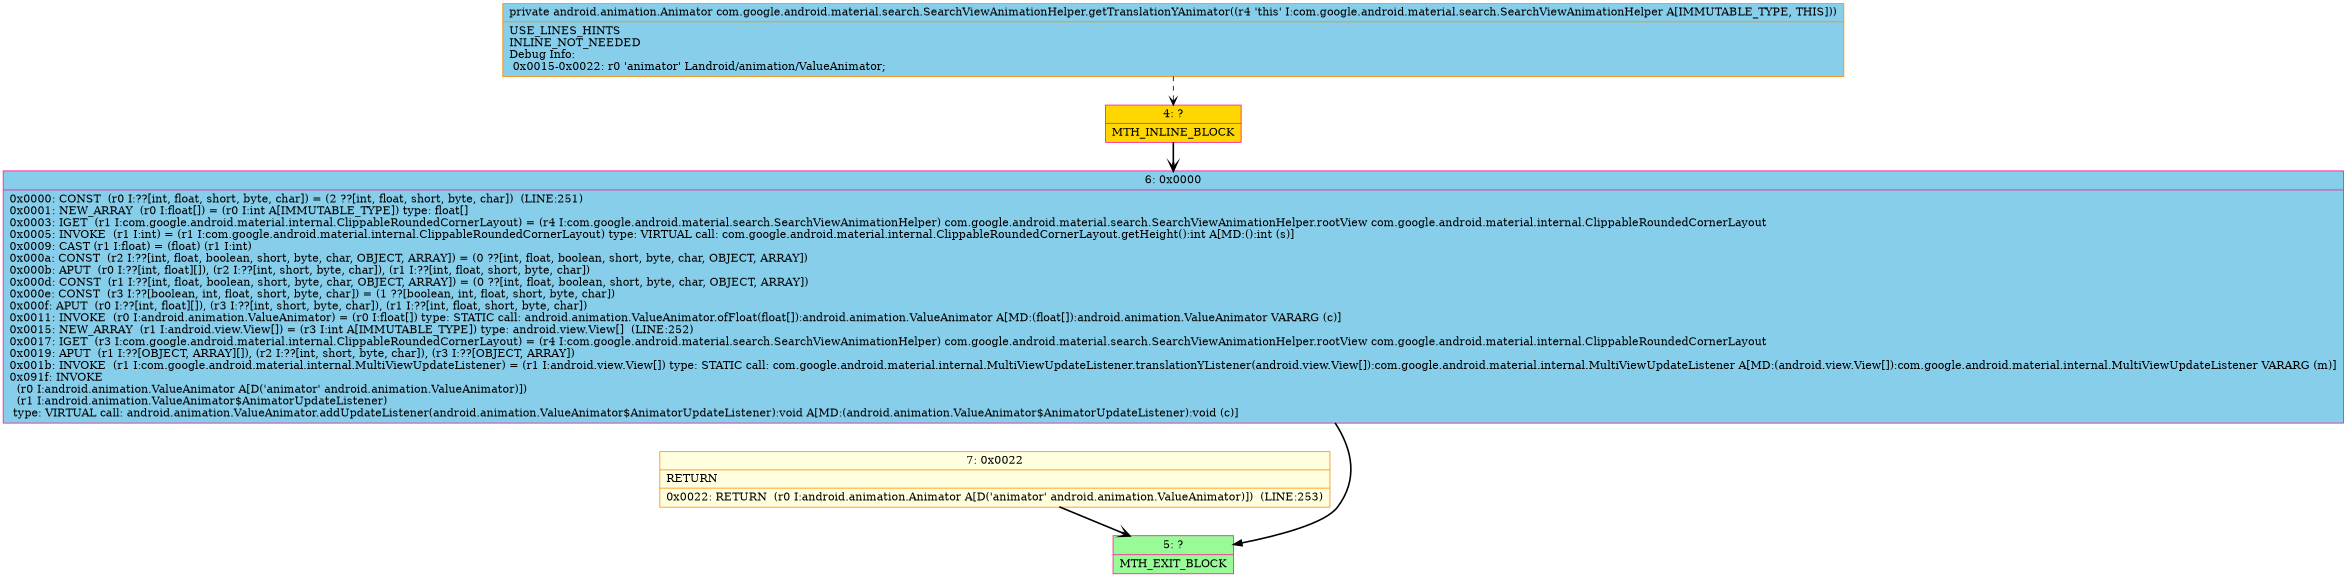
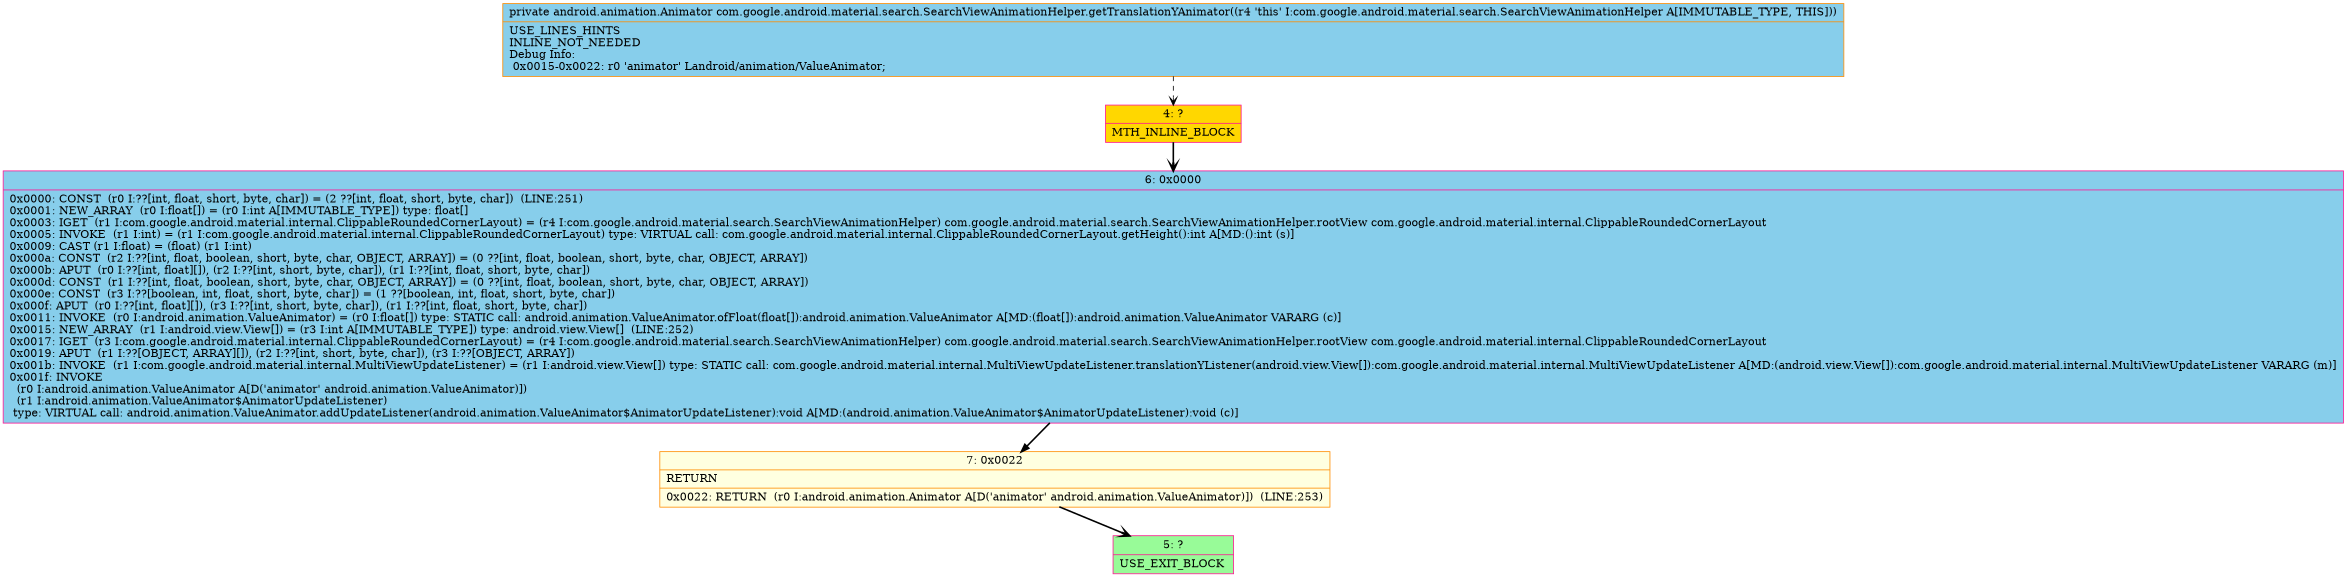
(60, 377) -> (60, 377)
(1333, 512) -> (1038, 435)
(1173, 564) -> (1172, 564)
